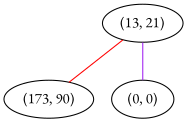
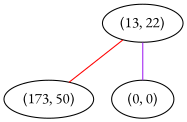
(143, 23) -> (143, 23)
(49, 99) -> (49, 99)
